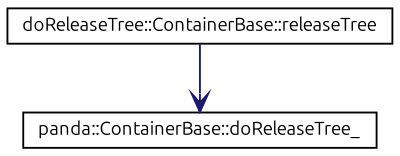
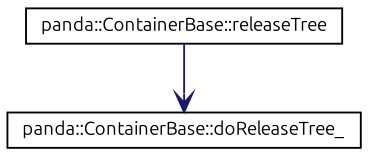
(200, 26) -> (184, 26)
